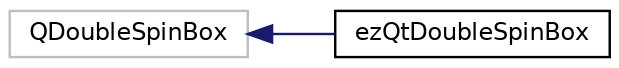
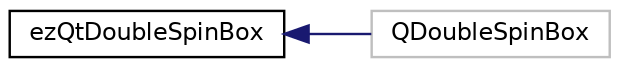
(304, 34) -> (340, 34)
